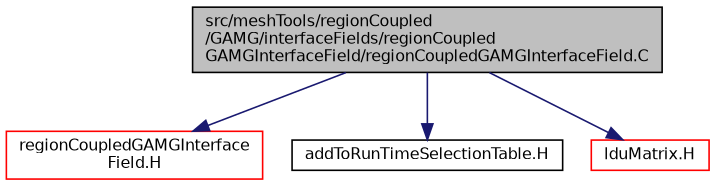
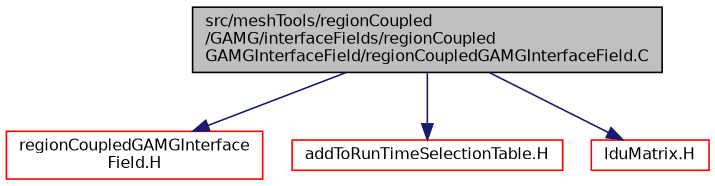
(427, 155) -> (427, 155)
